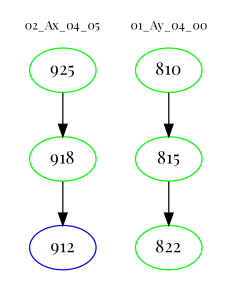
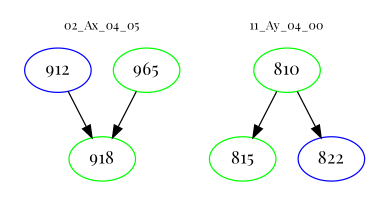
(169, 26) -> (287, 26)
(63, 70) -> (147, 70)
(63, 197) -> (77, 109)
(169, 197) -> (306, 109)
(169, 248) -> (331, 159)
